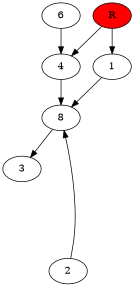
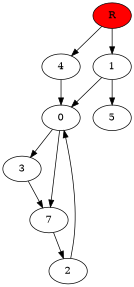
(61, 16) -> none
(61, 118) -> (61, 118)
none -> (112, 118)
none -> (49, 220)
